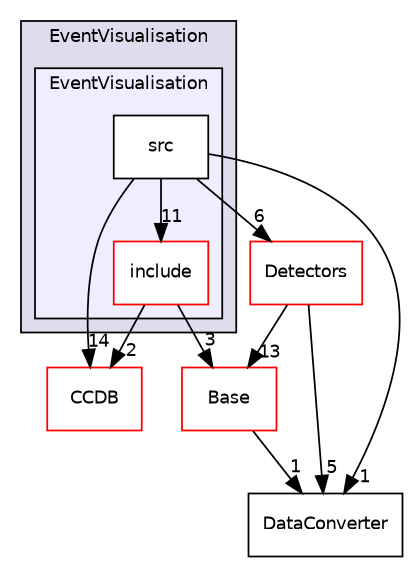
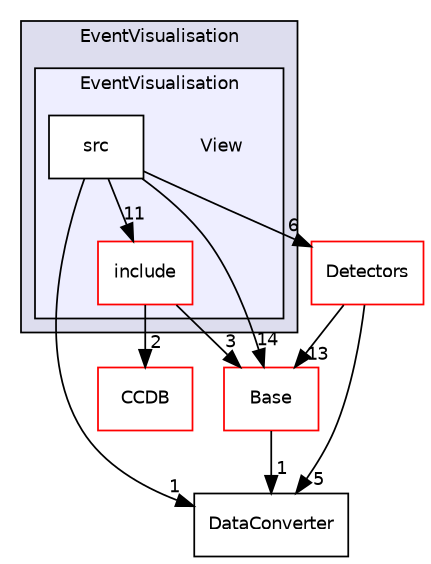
none -> (222, 147)
(93, 259) -> (216, 253)
